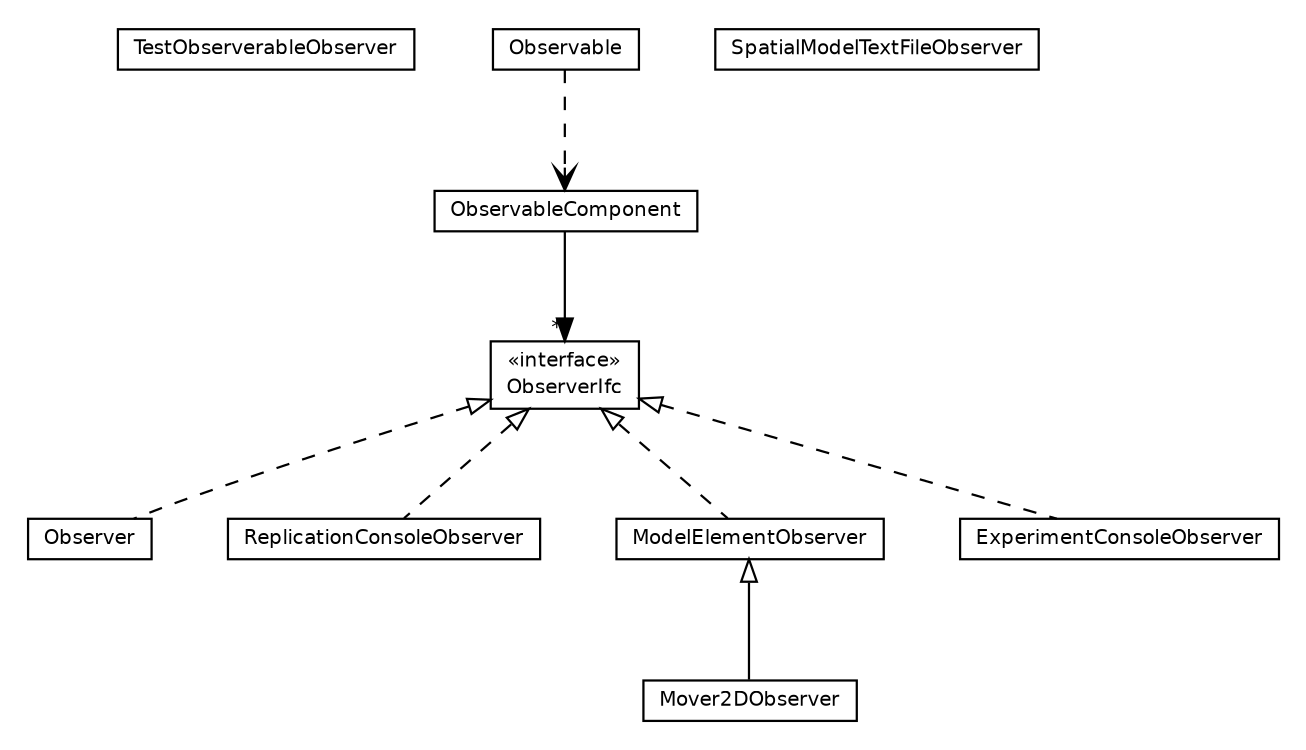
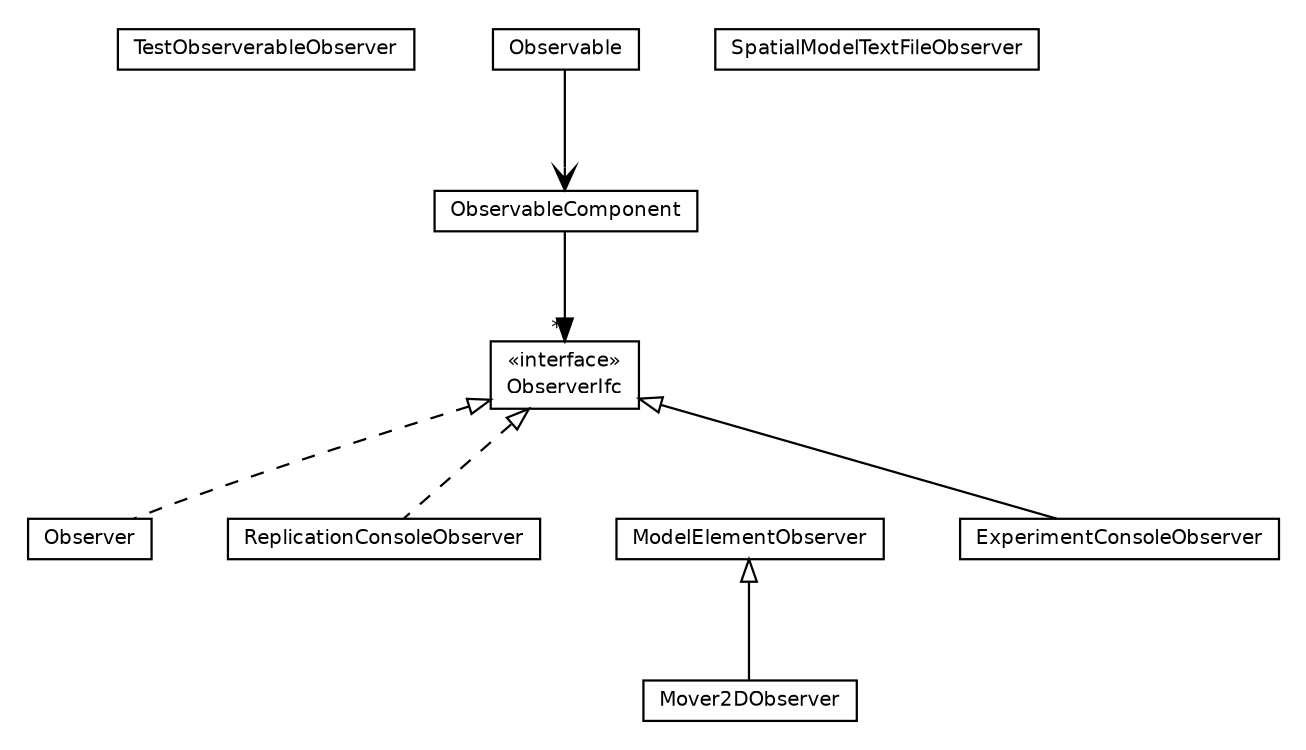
(565, 119) -> (565, 119)
(859, 462) -> (859, 462)
(673, 471) -> none
